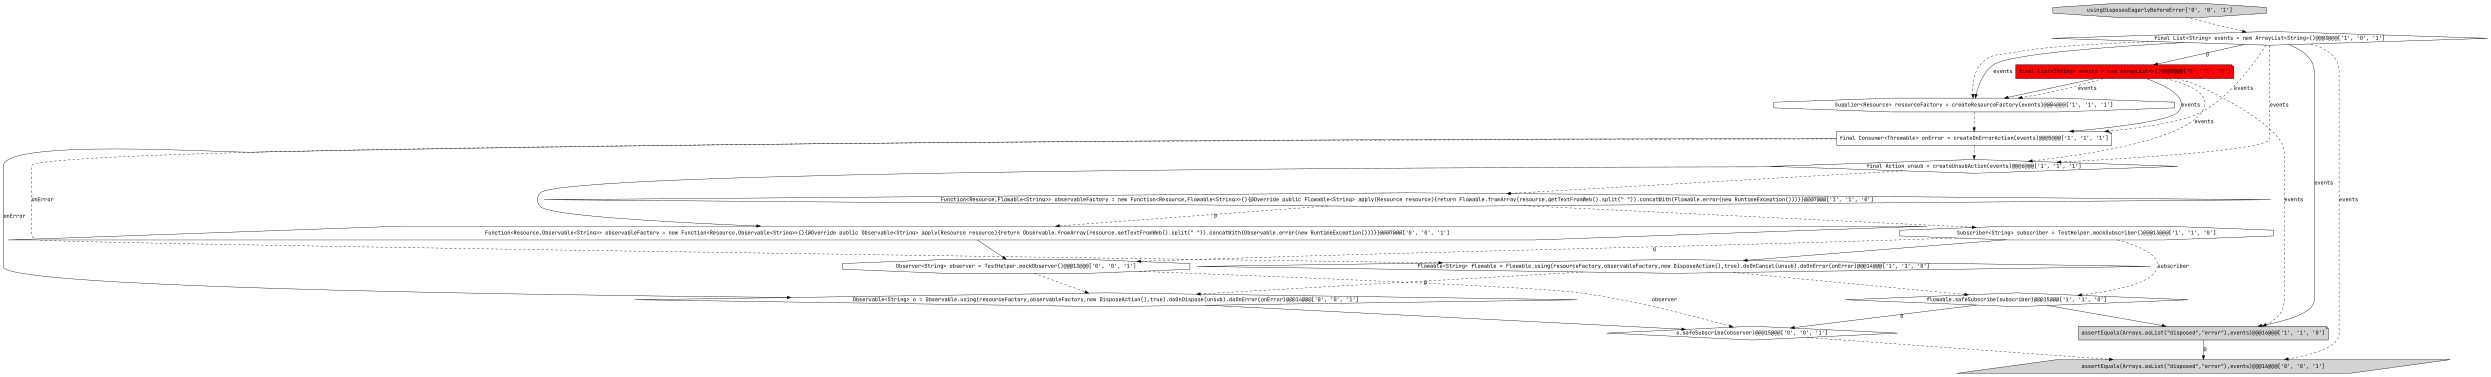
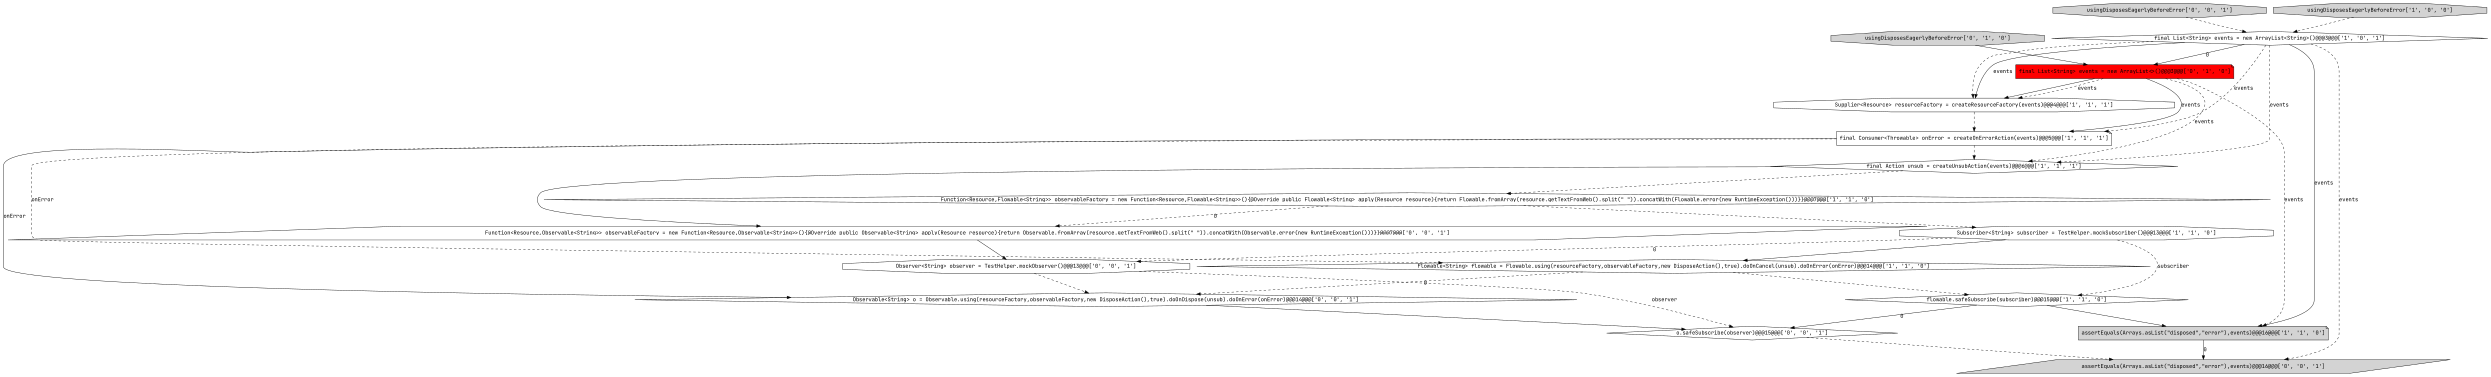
none -> (2380, 10)
none -> (1938, 38)
